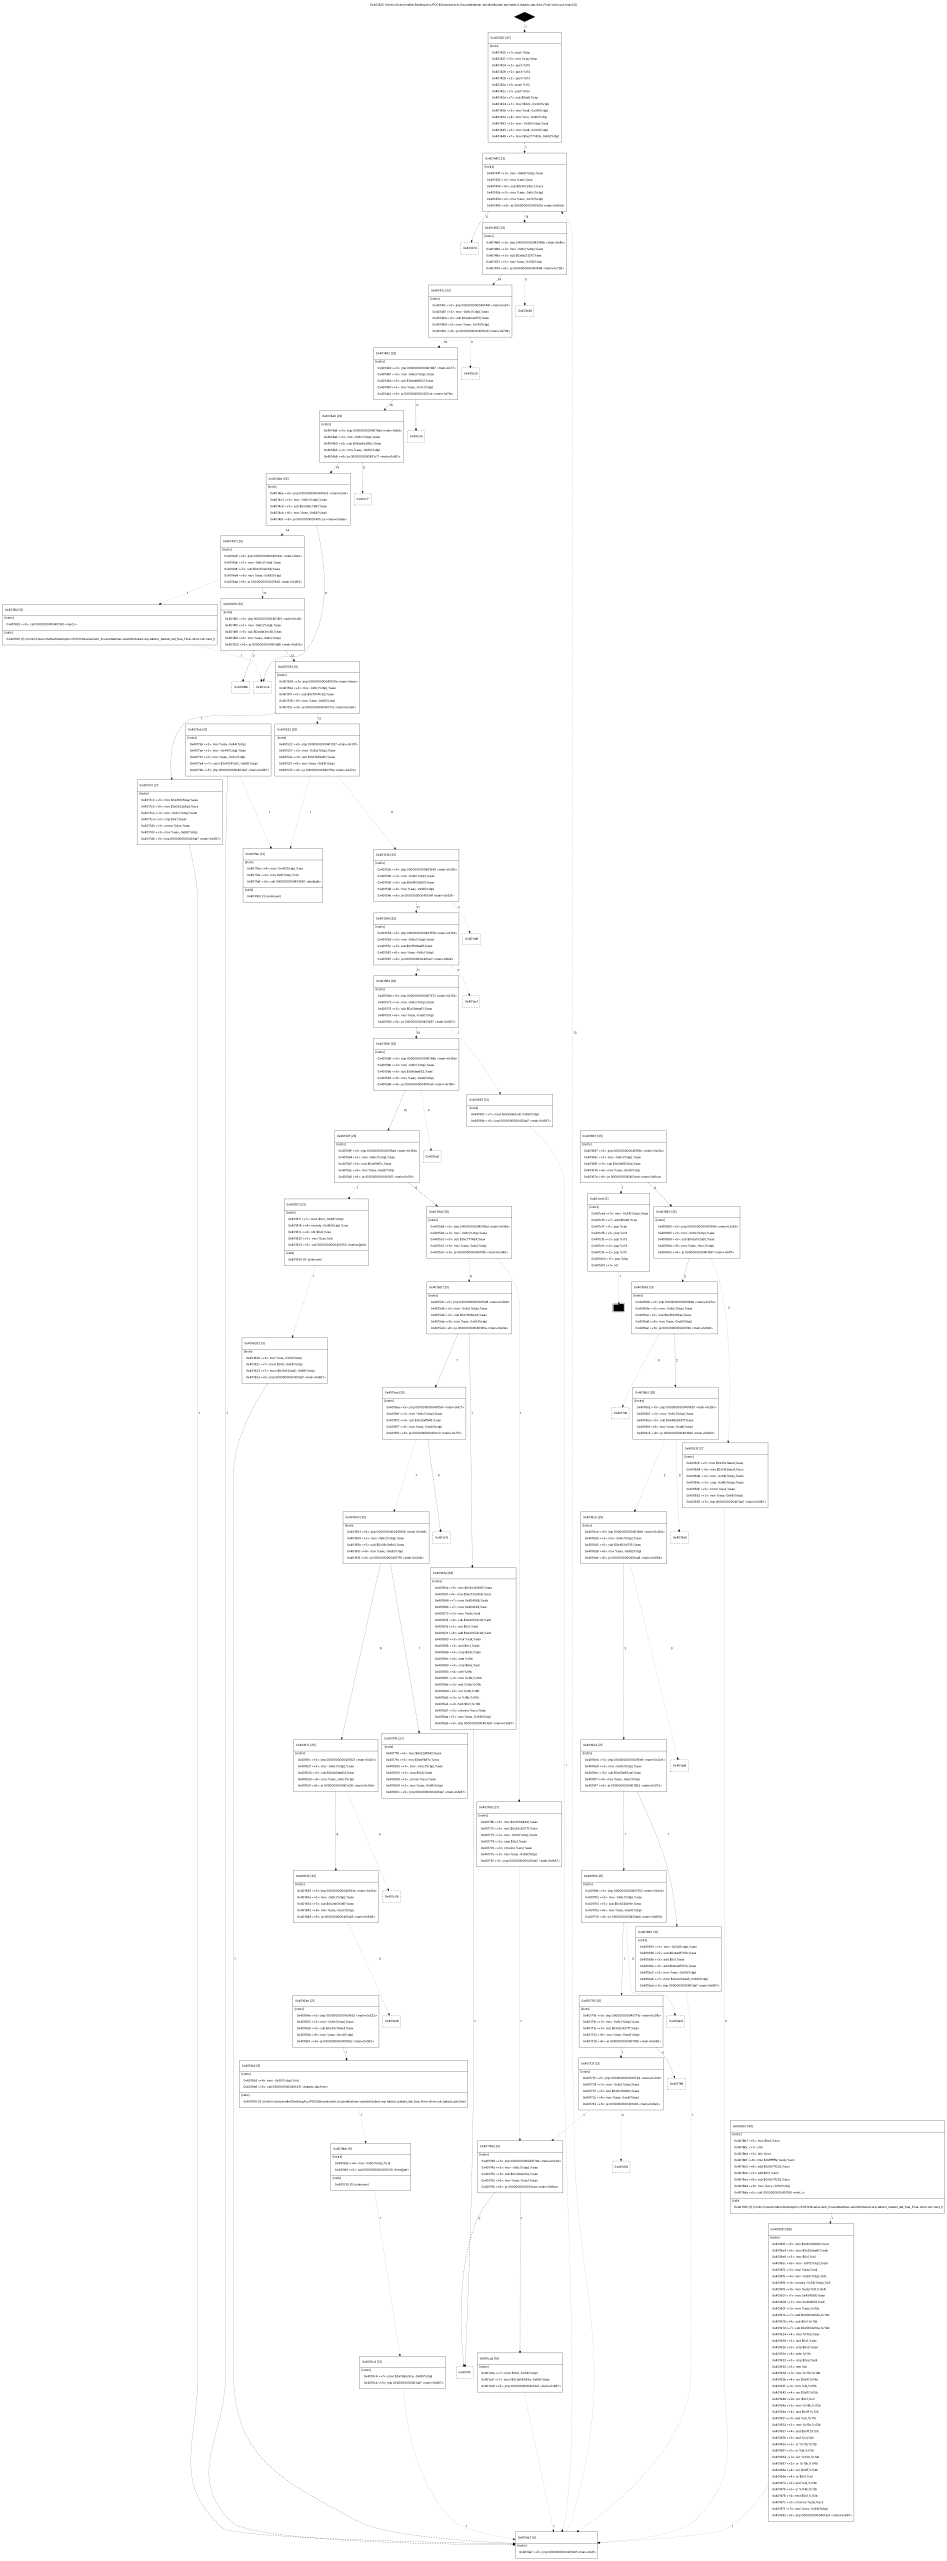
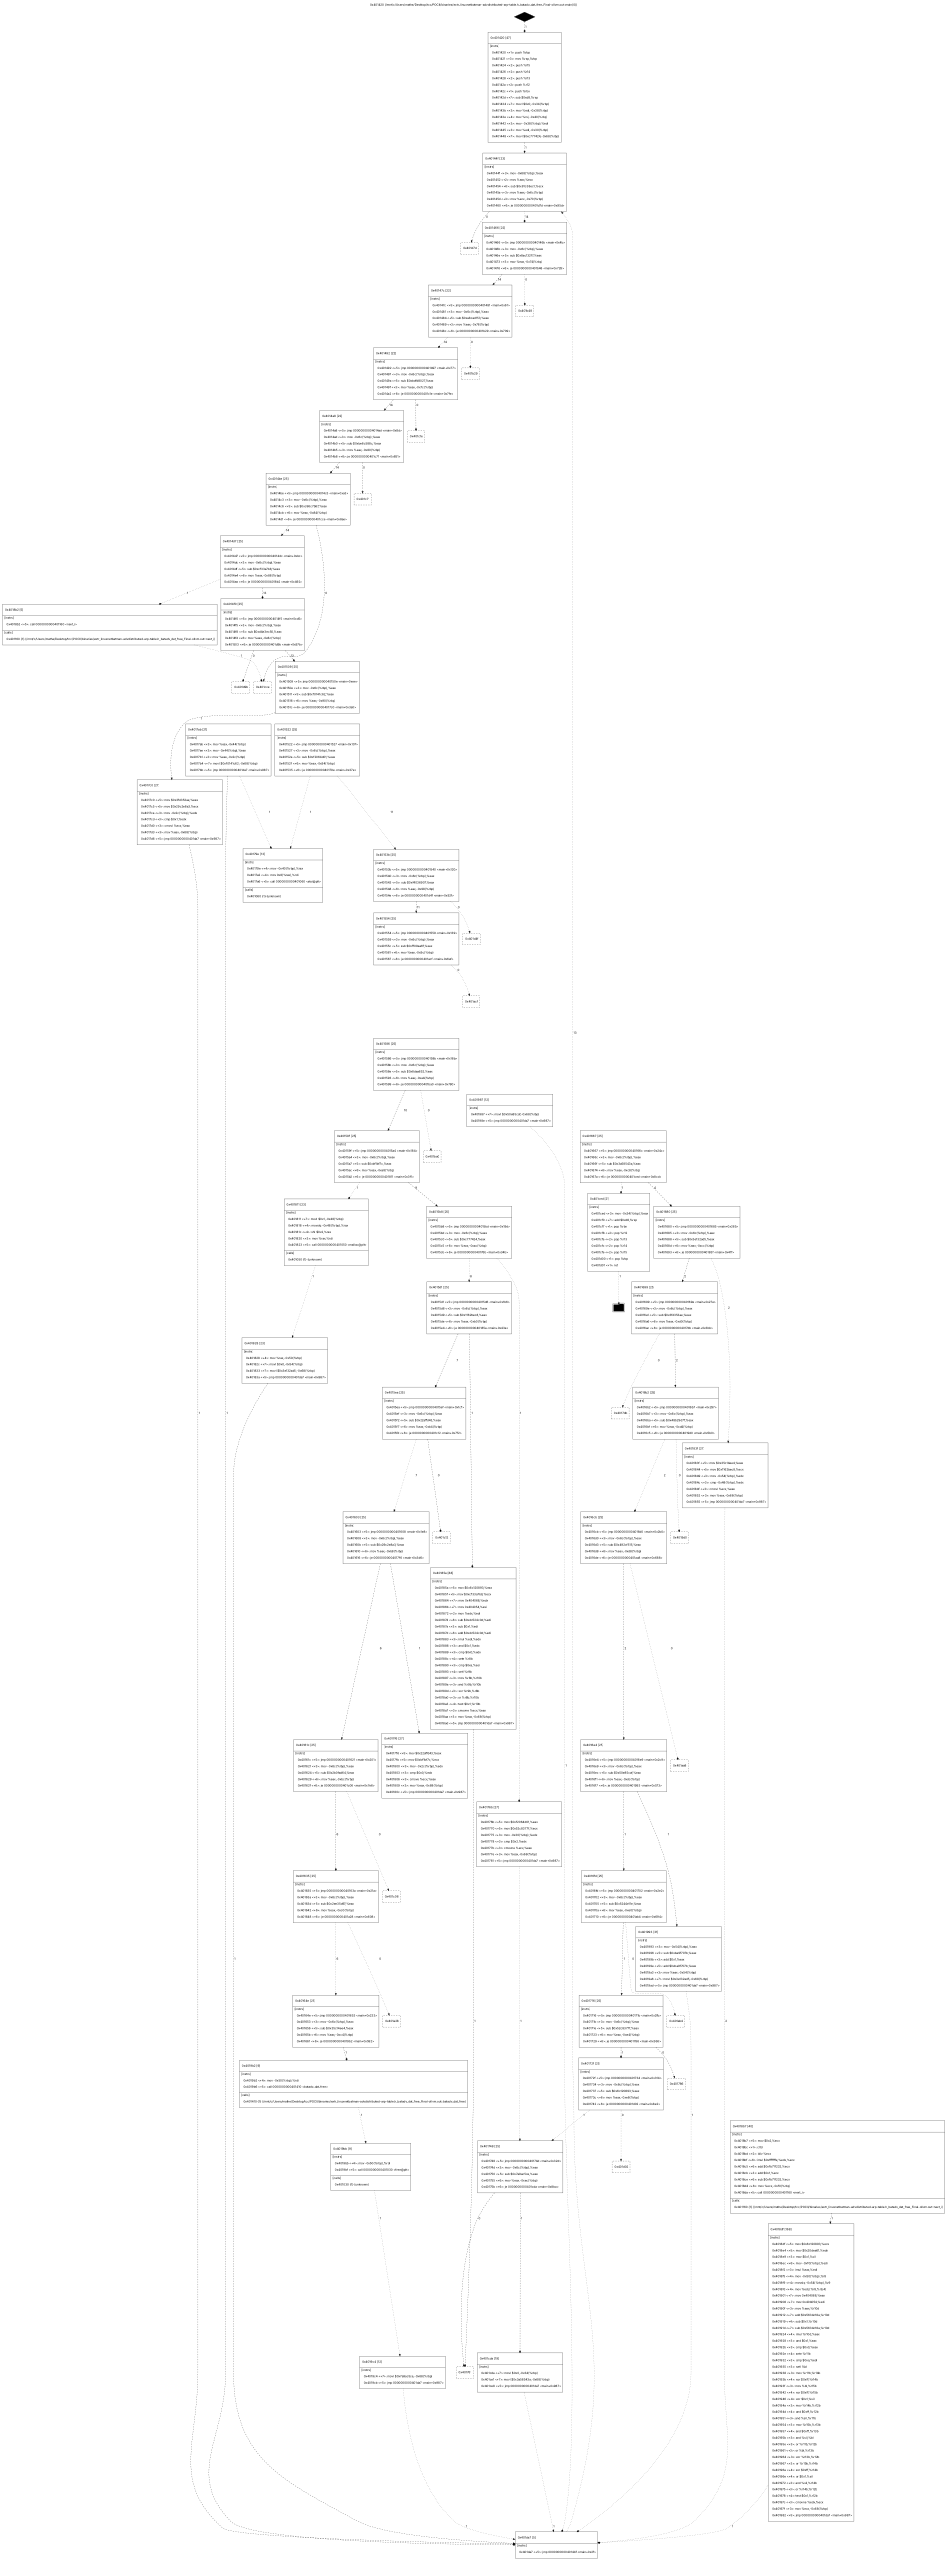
(262, 592) -> (262, 592)
(317, 718) -> none
(416, 1002) -> none
none -> (336, 1958)
